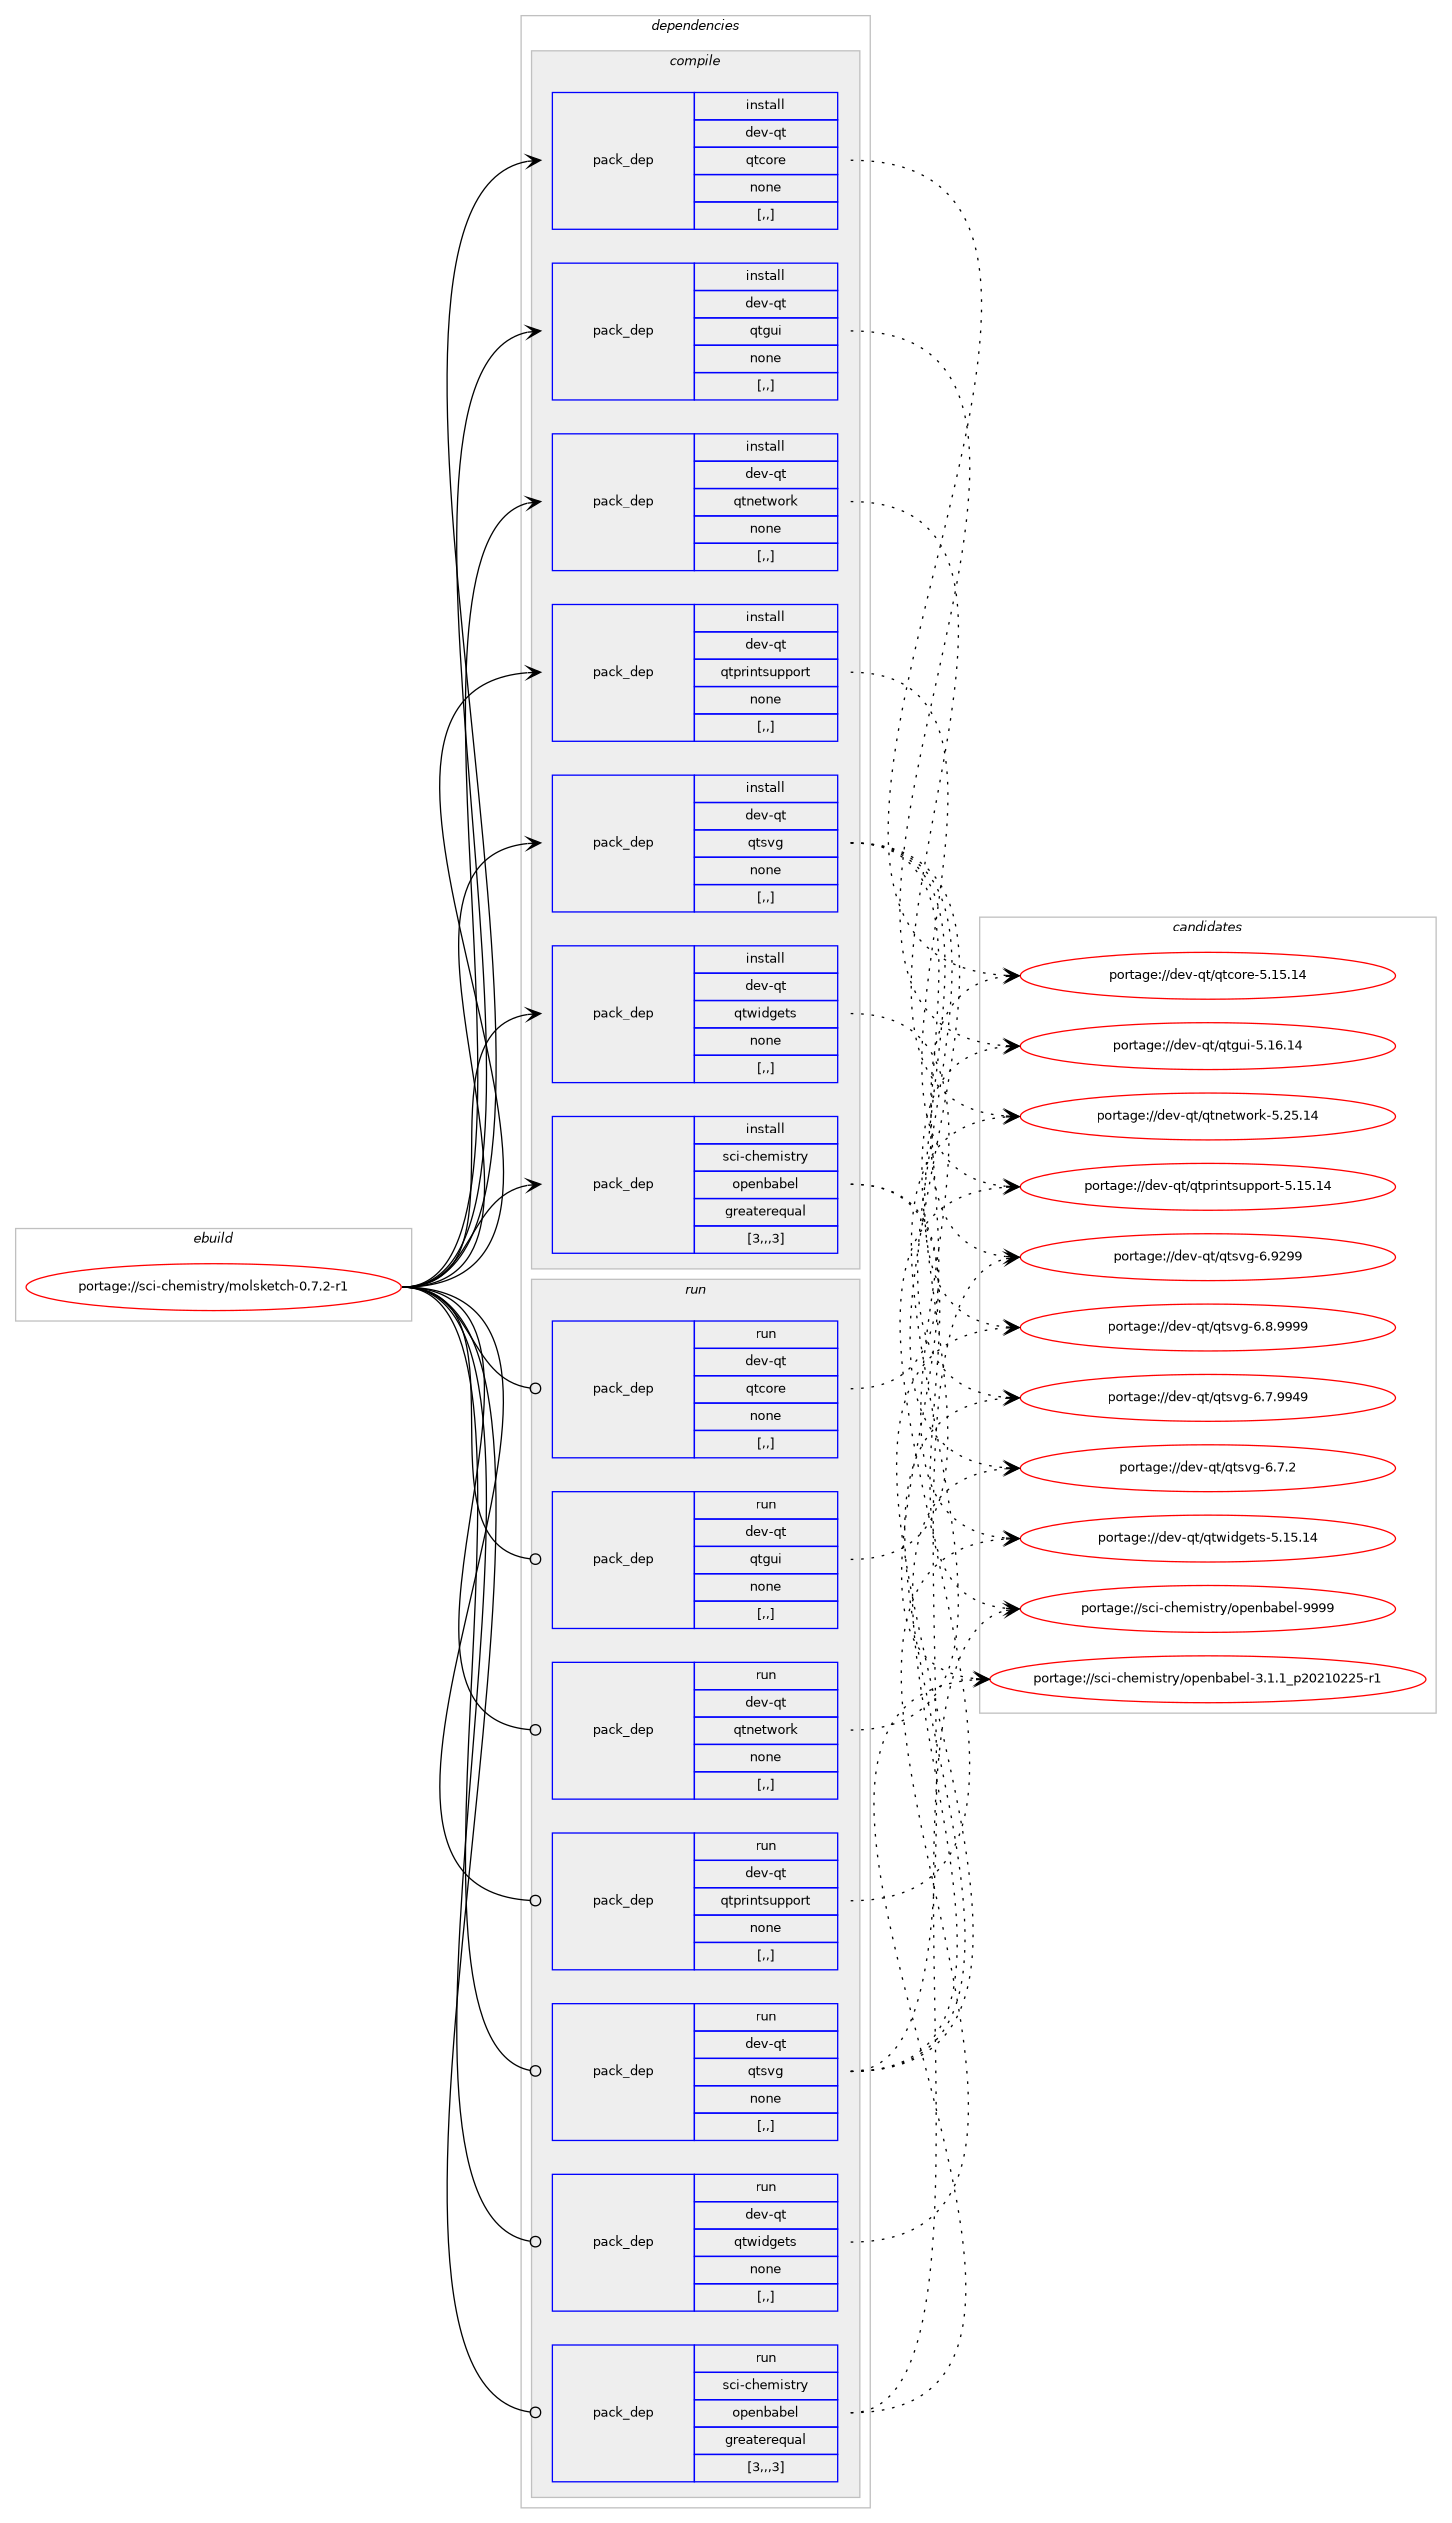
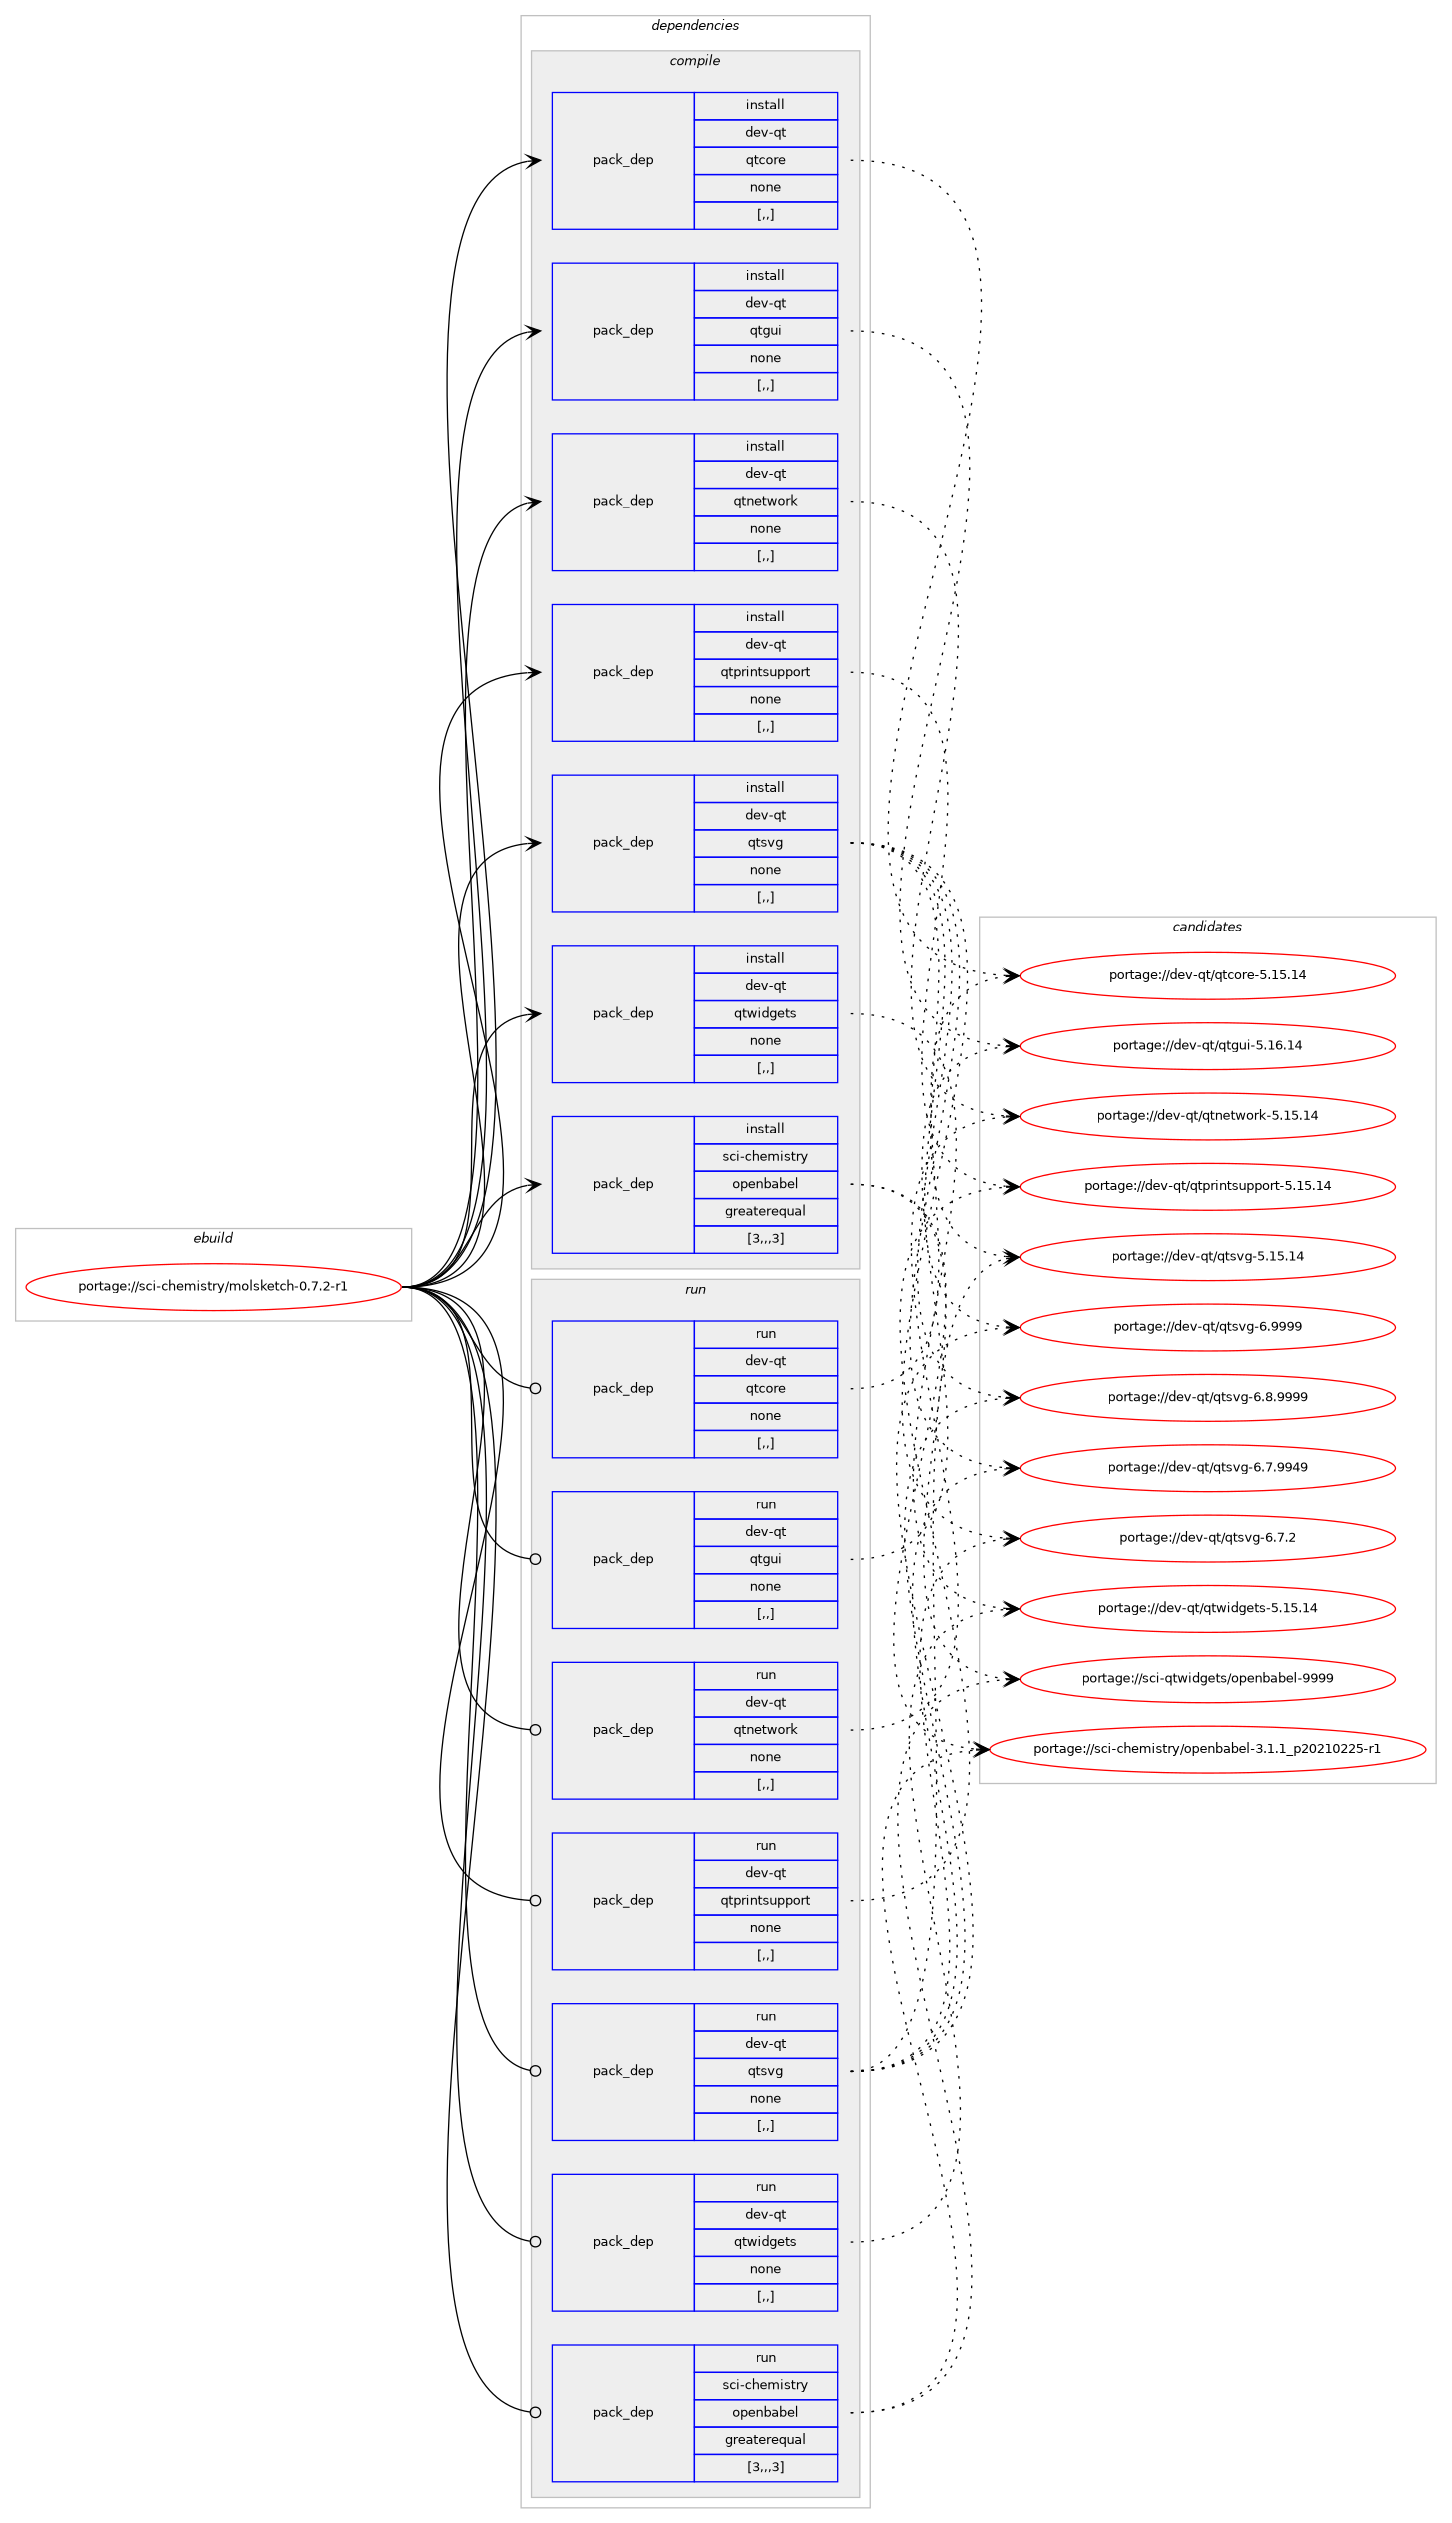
(1208, 1116) -> (1208, 1116)
none -> (1208, 1257)
(1208, 1257) -> (1208, 1328)
(1208, 1609) -> (1208, 1679)
